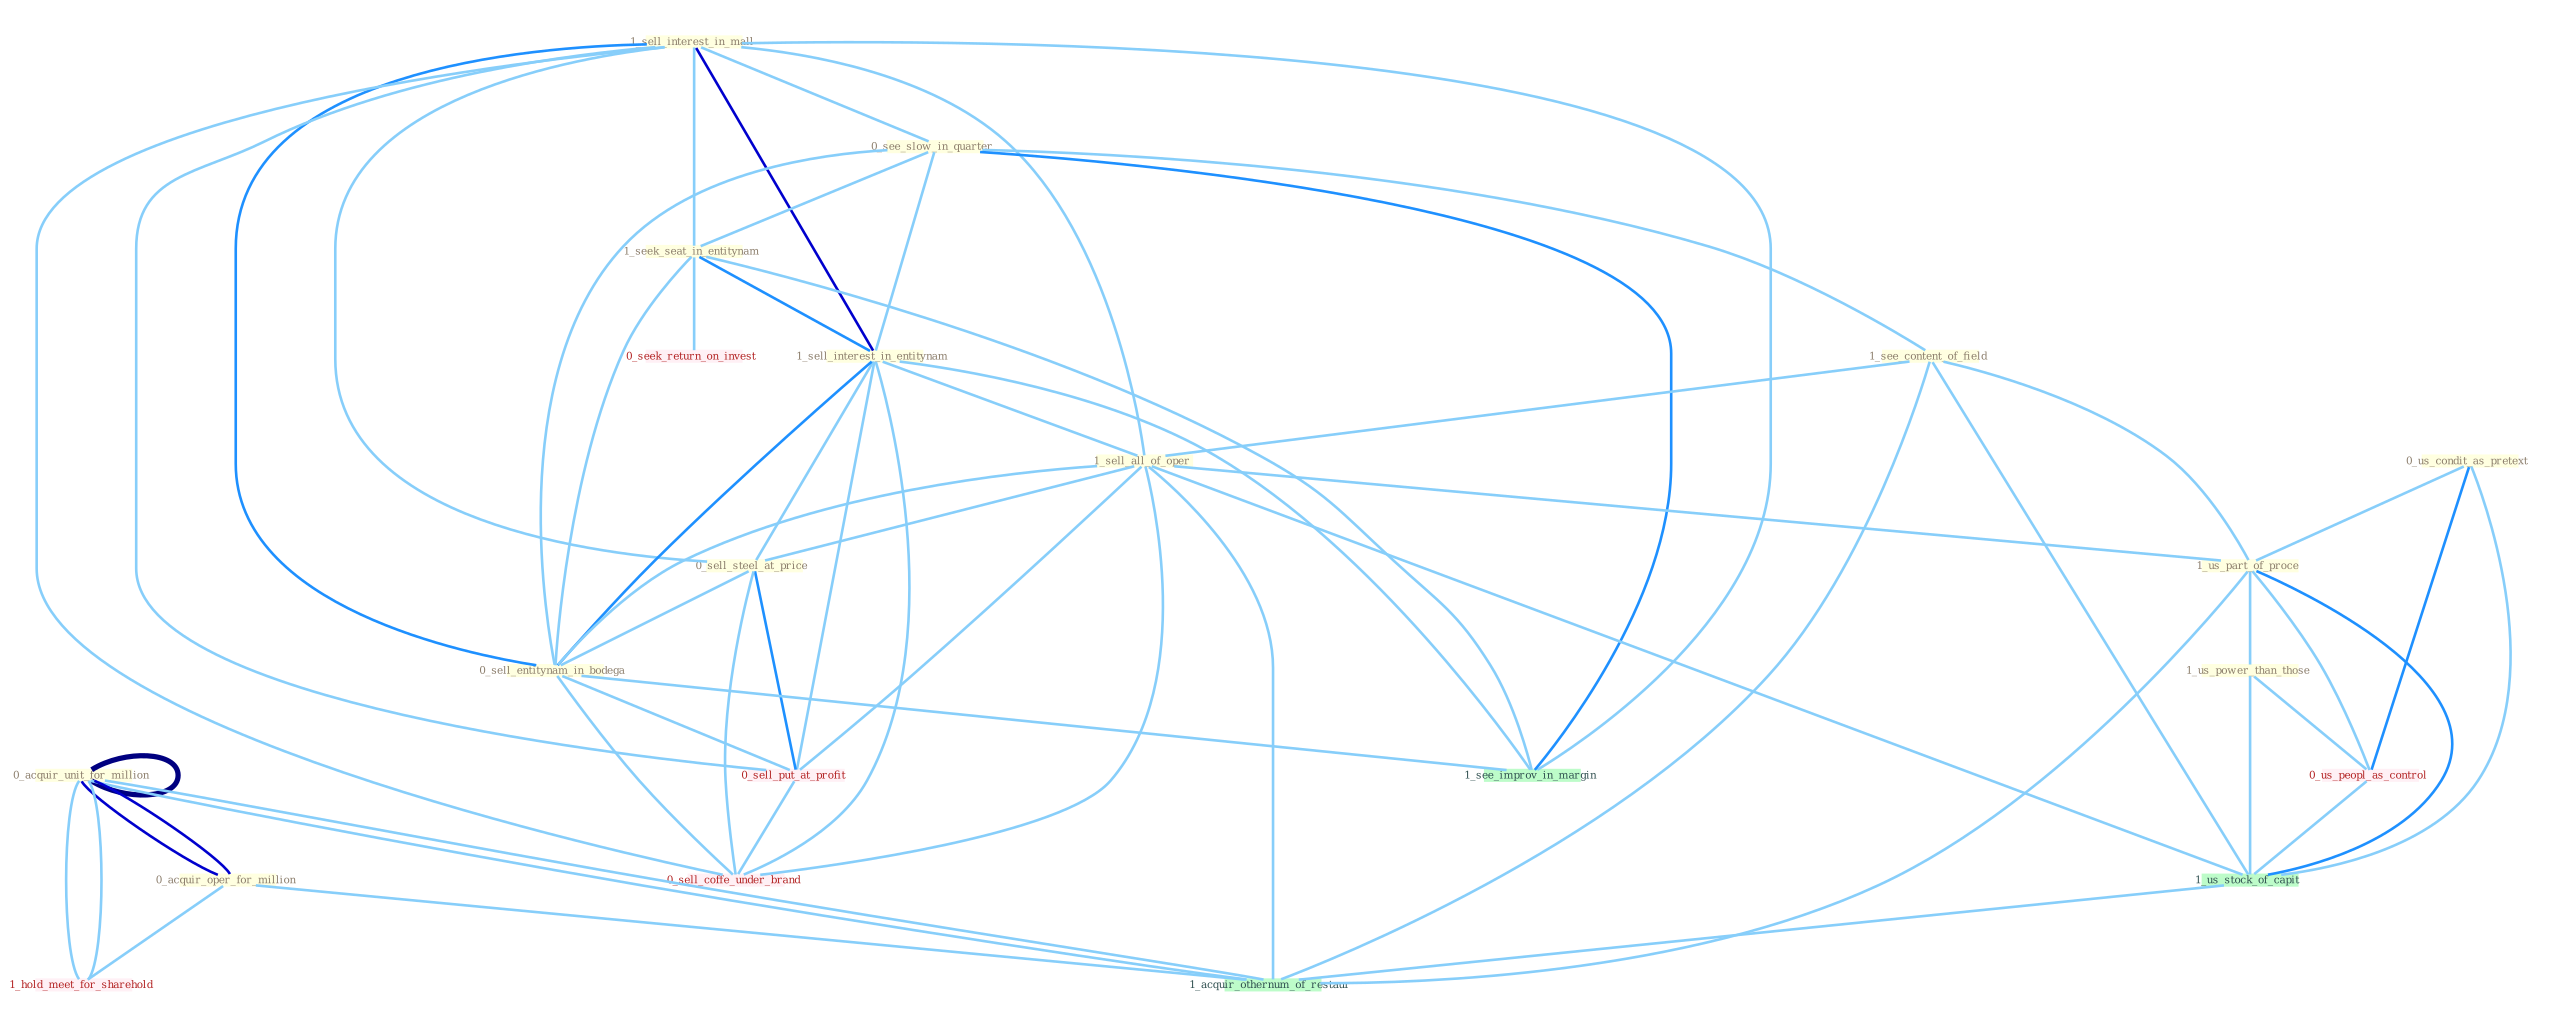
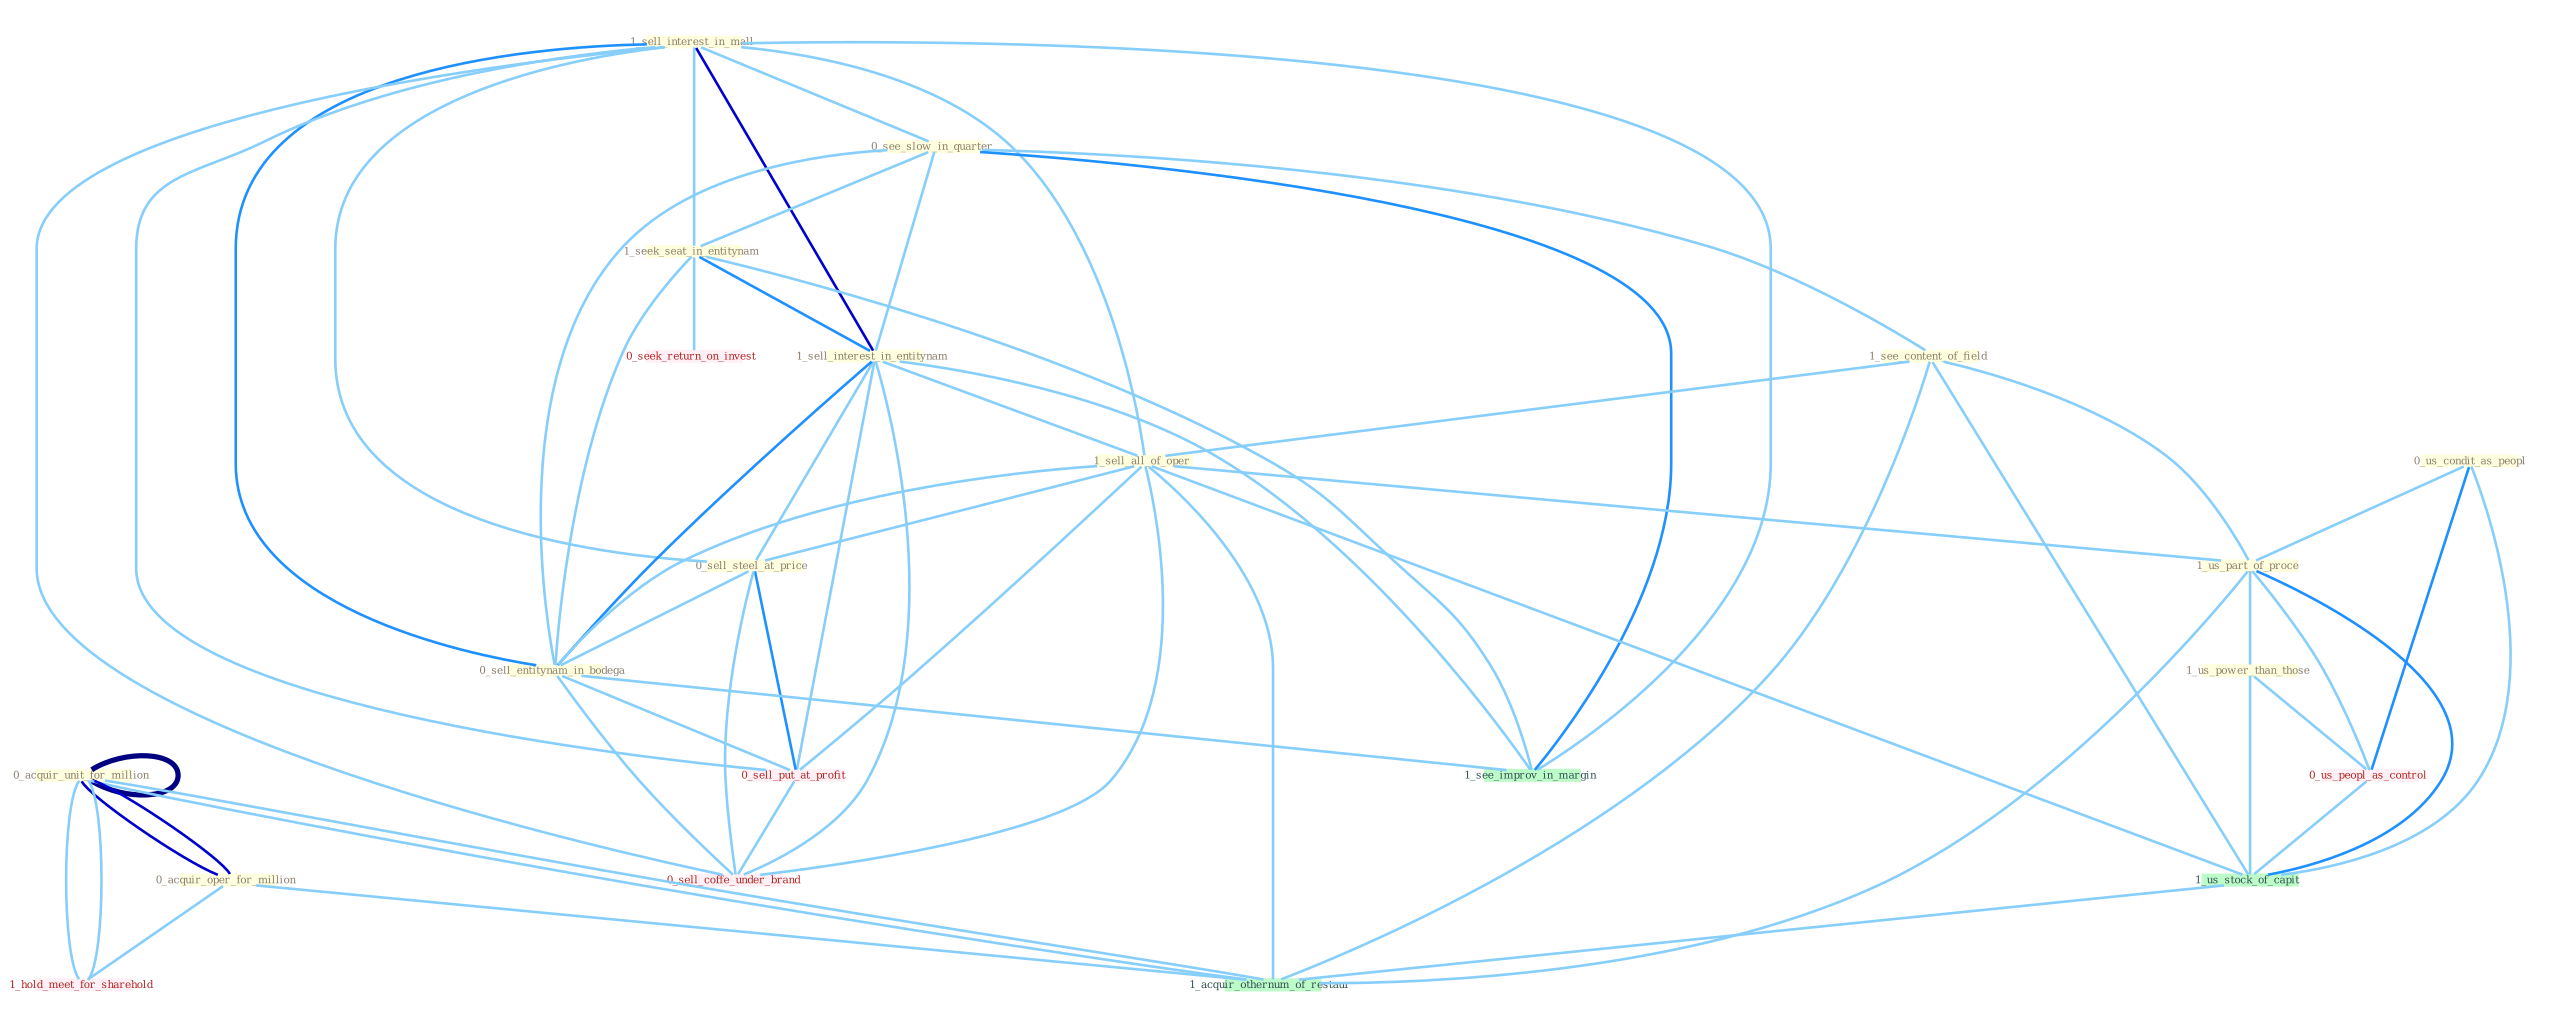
(2470, 461) -> (2470, 461)
